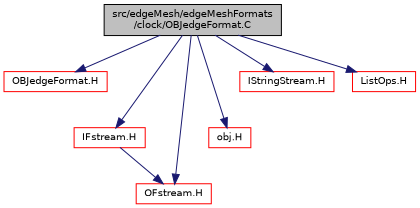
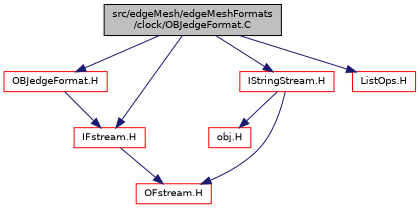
(211, 77) -> (262, 106)
(184, 105) -> (261, 146)
none -> (79, 106)
